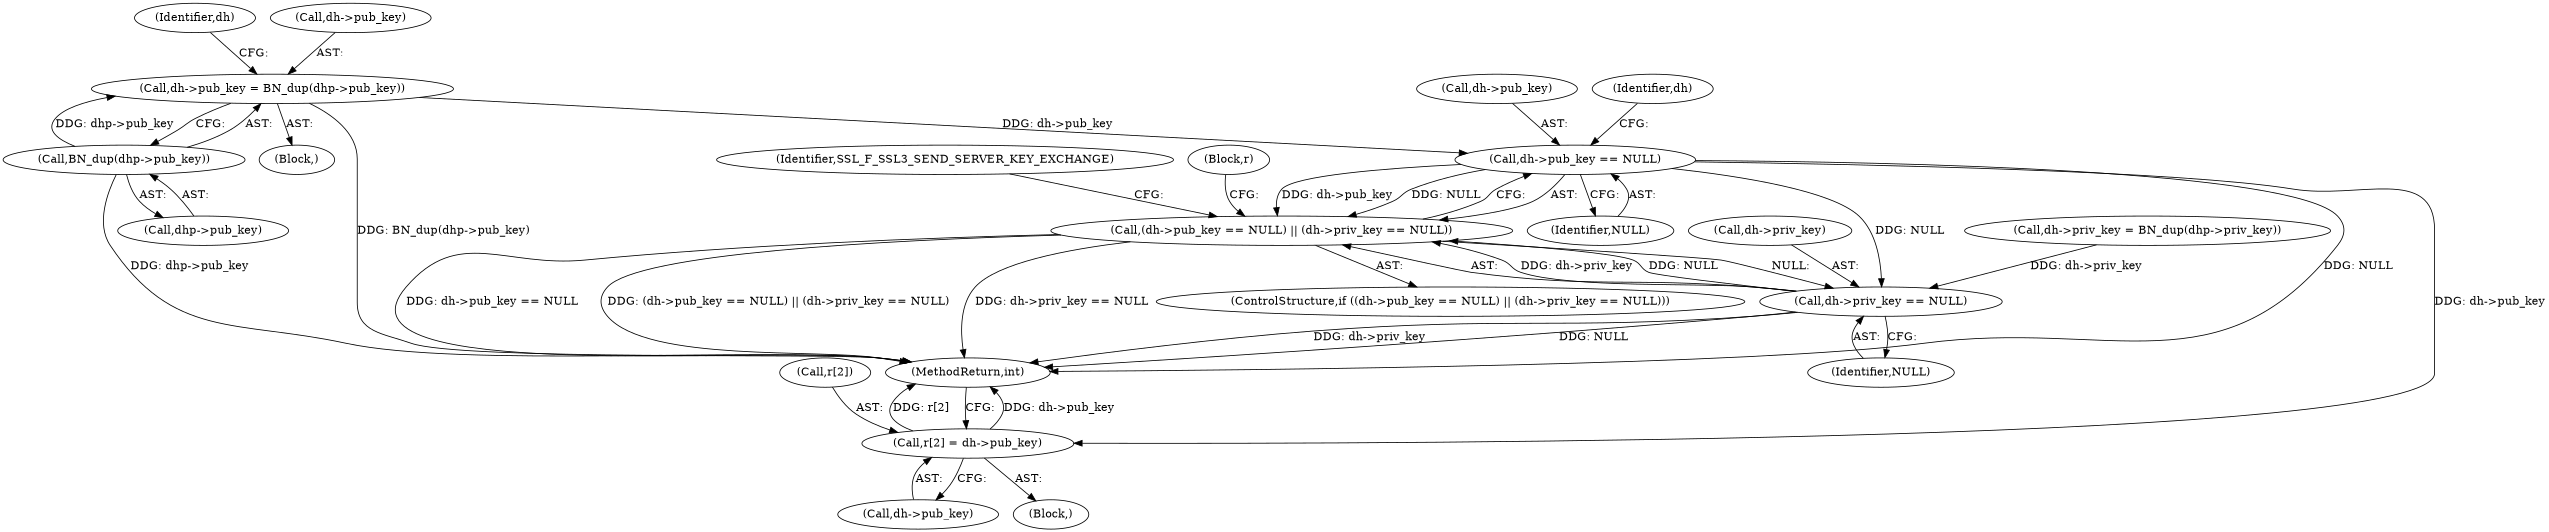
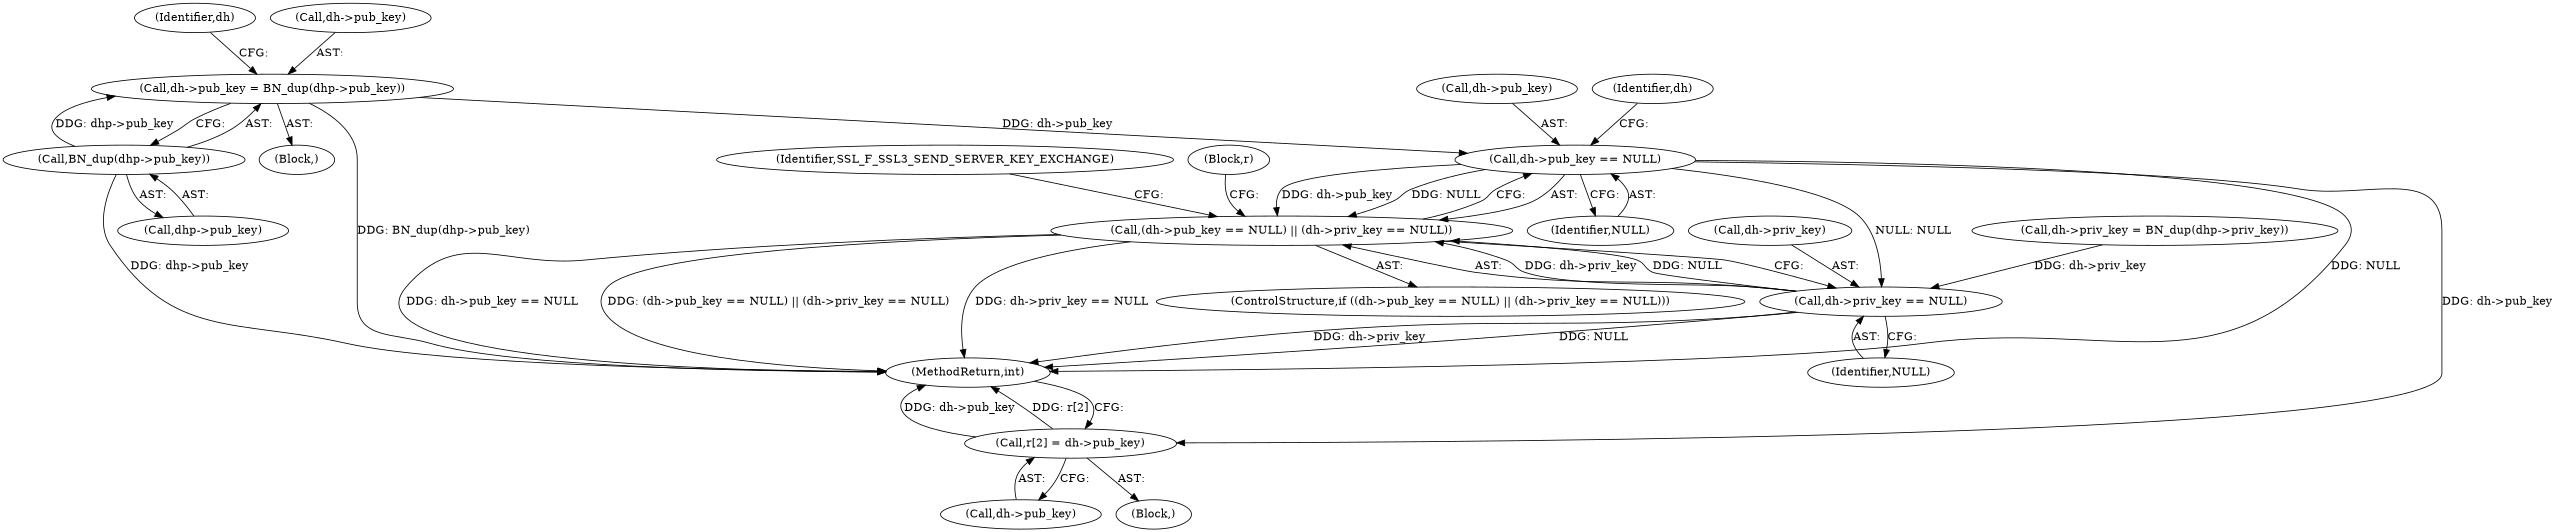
(1910, 231) -> (1914, 231)
(1793, 266) -> (1791, 266)
(825, 373) -> none
